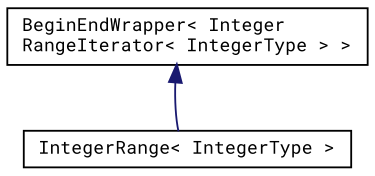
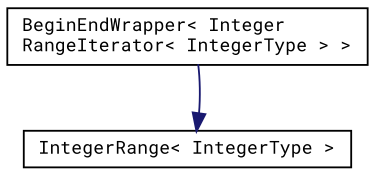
(176, 107) -> (200, 89)
